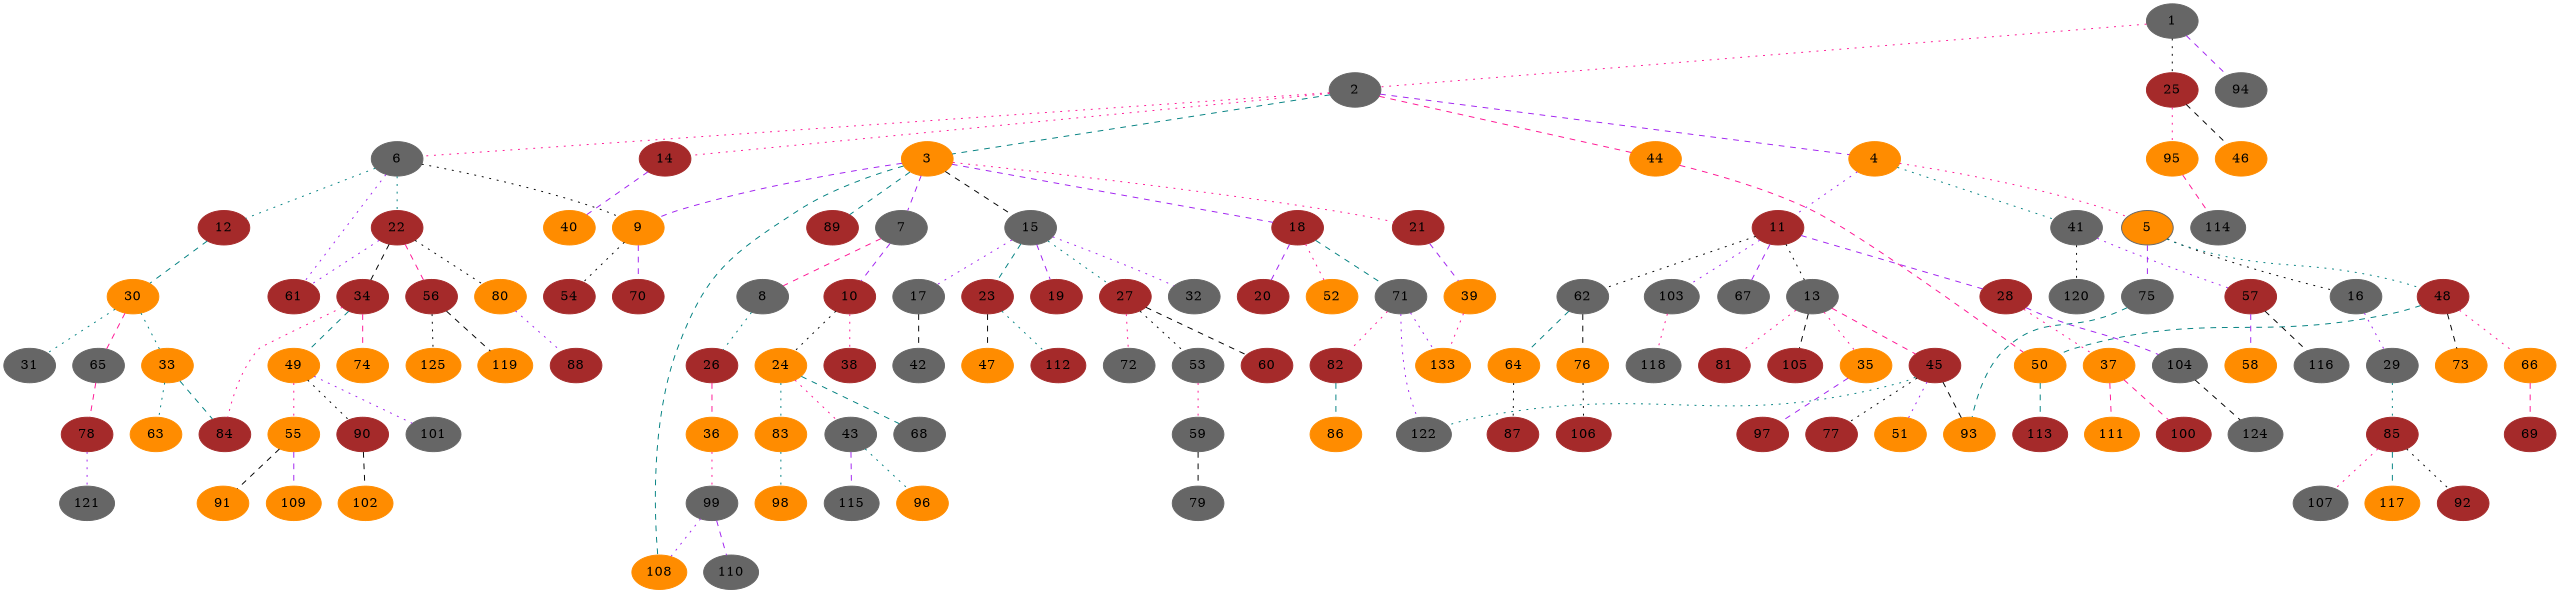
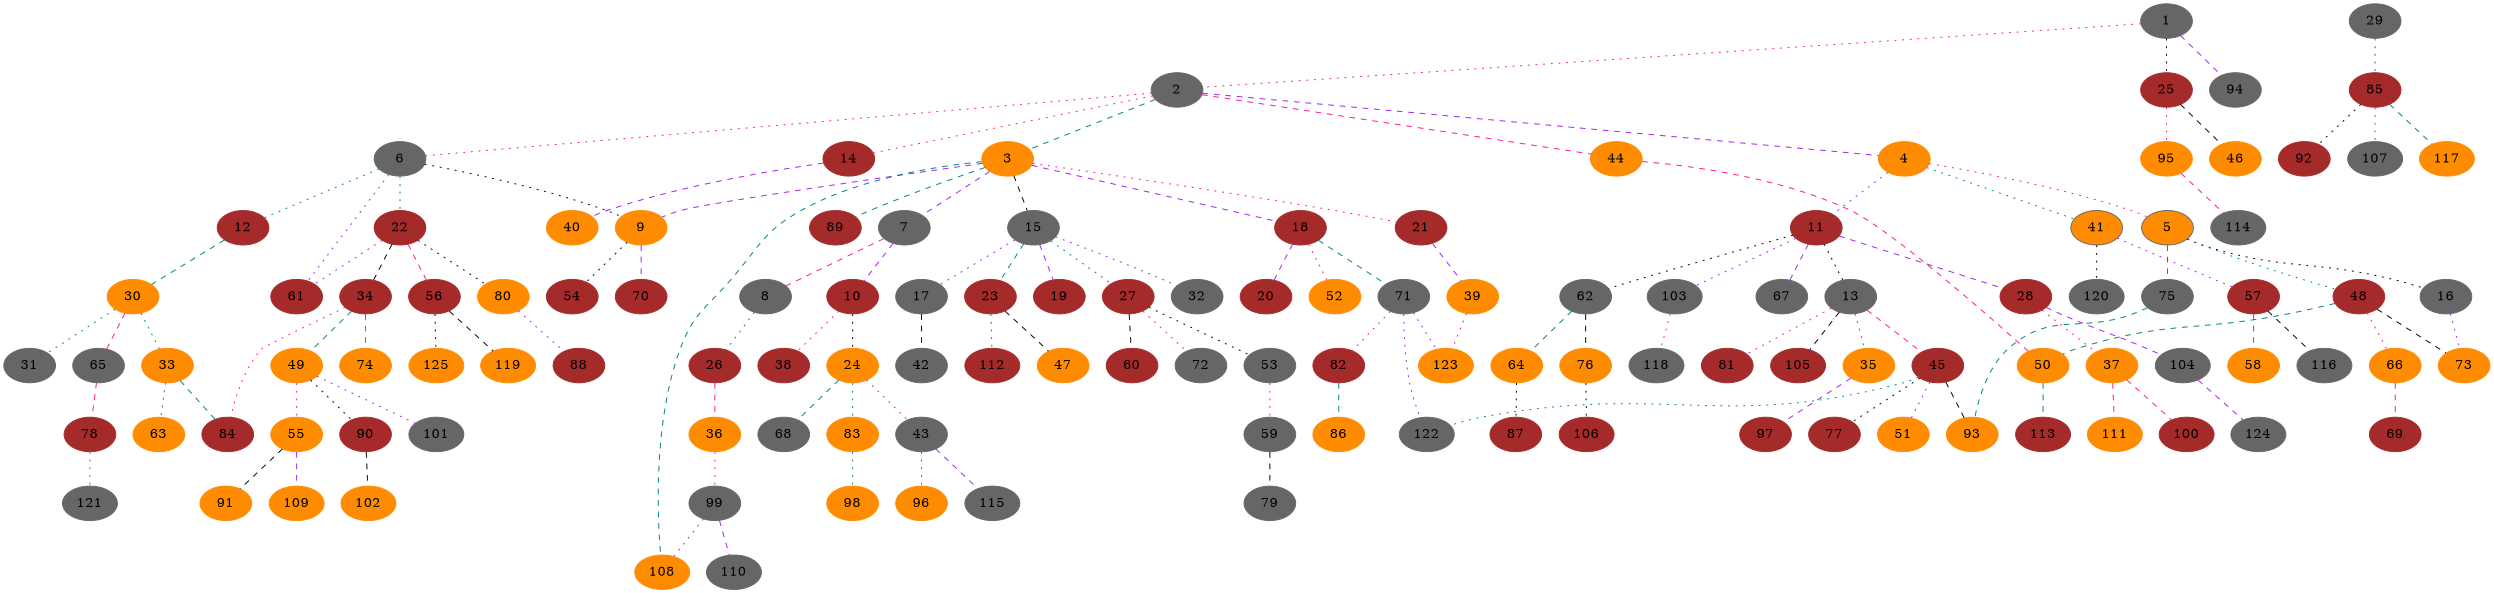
(2077, 228) -> (2097, 228)
(2374, 331) -> (2455, 331)
(1443, 366) -> (1446, 366)
(2218, 400) -> (2221, 400)
